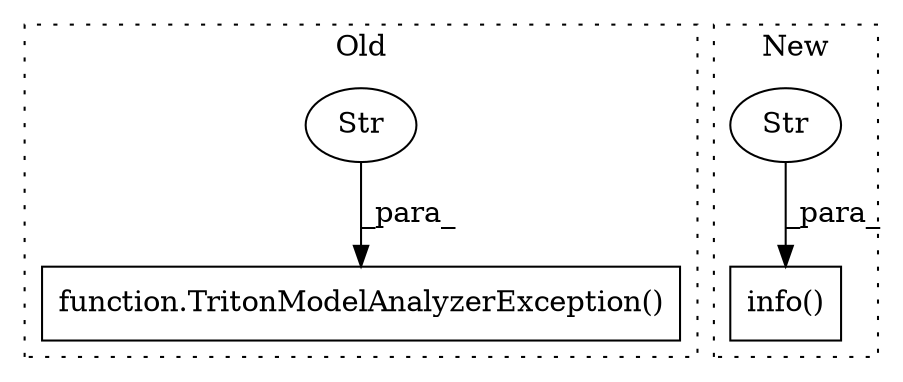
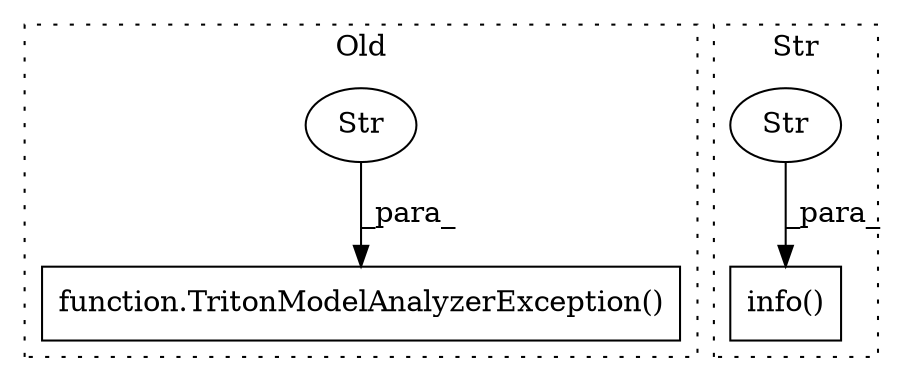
(796, 48) -> (796, 48)
